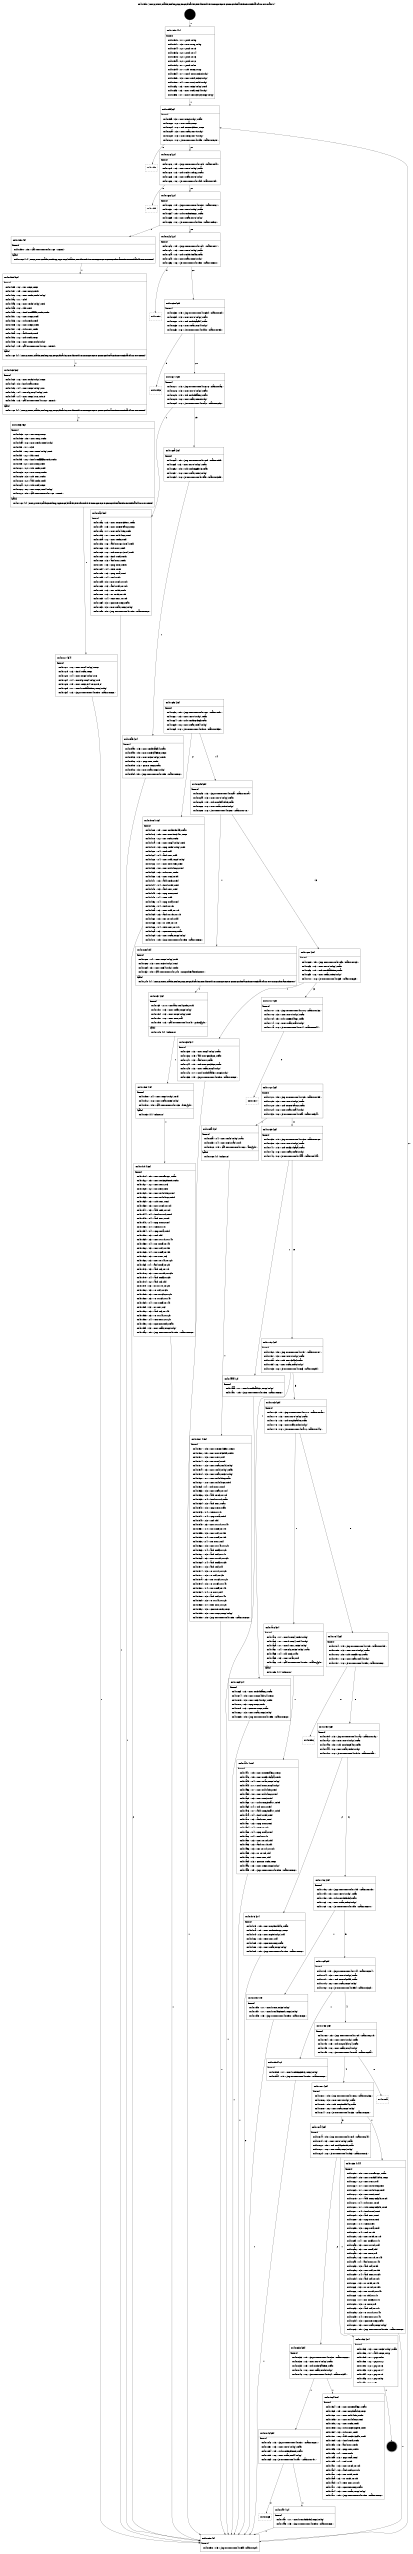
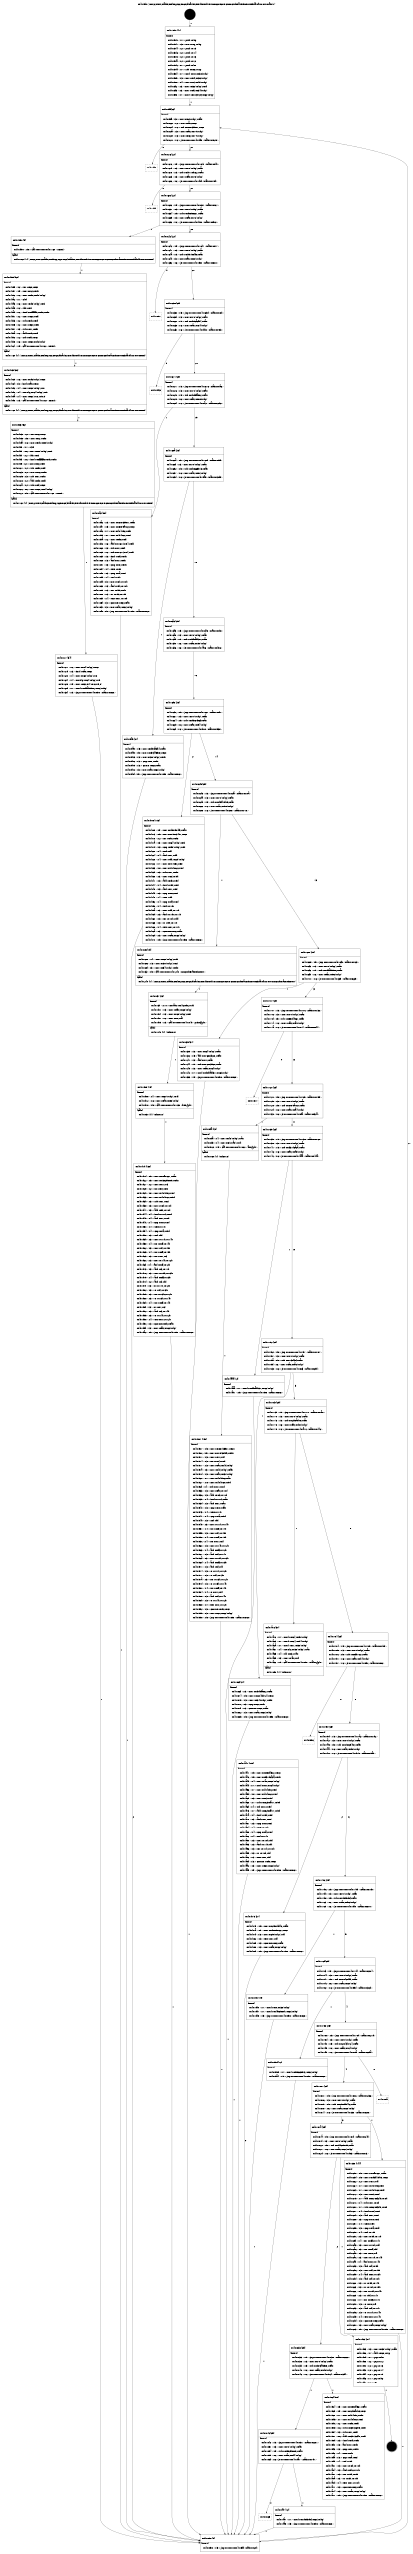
none -> (194, 635)
none -> (292, 1057)
(291, 1718) -> none
